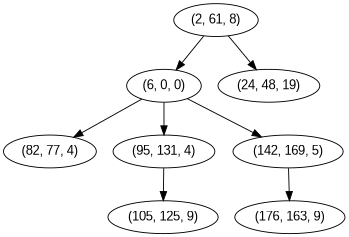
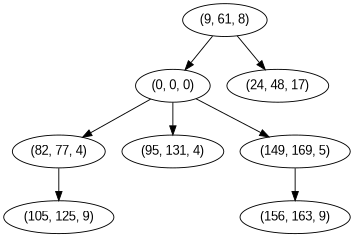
(216, 20) -> (225, 20)
(164, 86) -> (173, 86)
(269, 86) -> (278, 86)
(288, 151) -> (295, 151)
(164, 180) -> (59, 180)
(290, 217) -> (295, 217)
